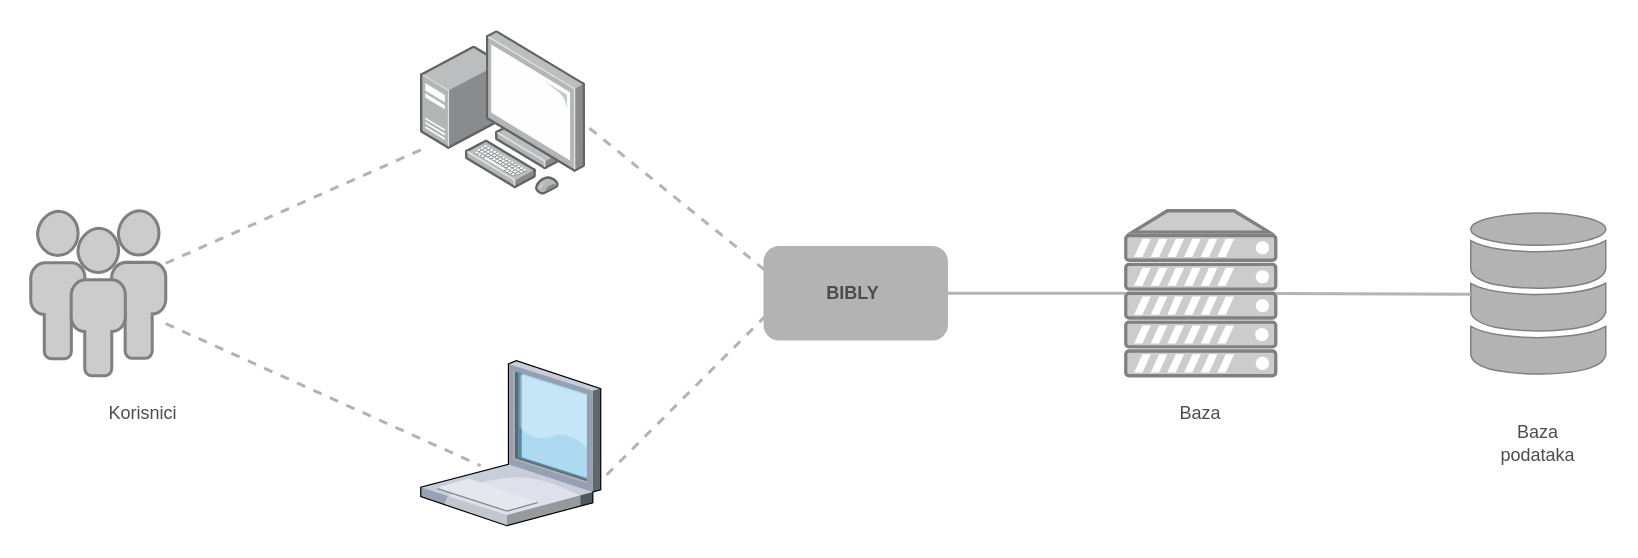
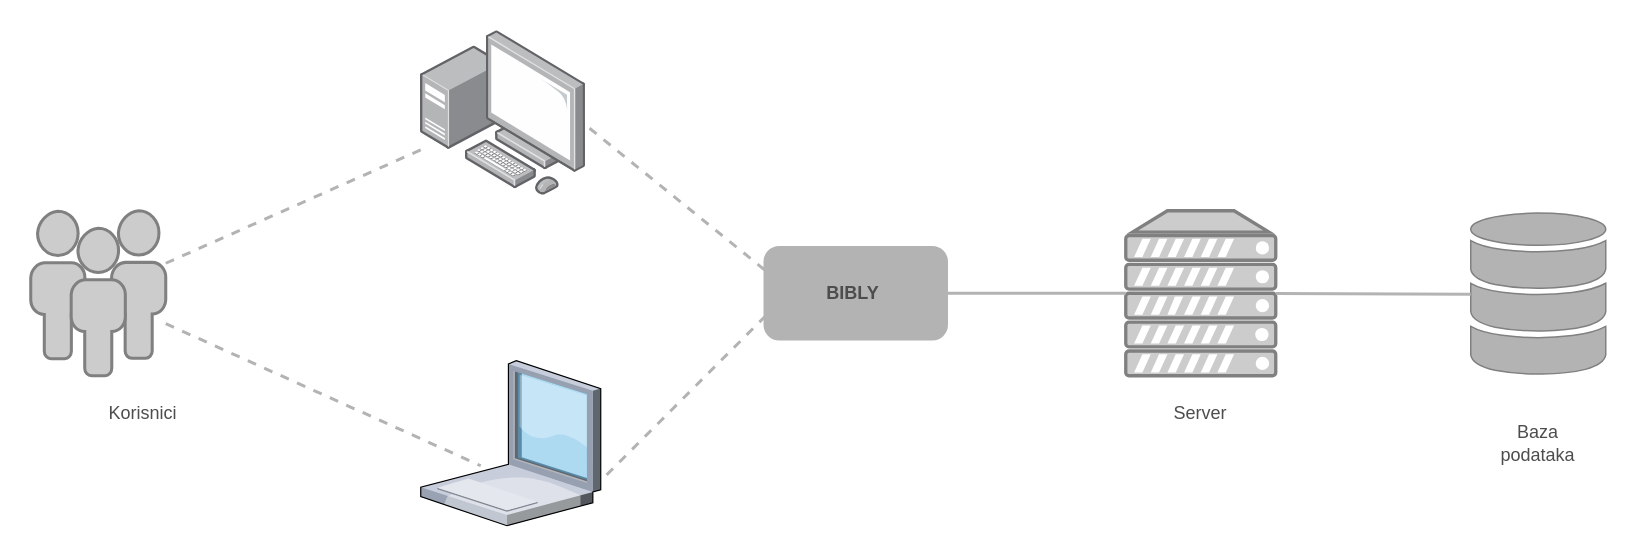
(1201, 413) -> (1201, 413)
